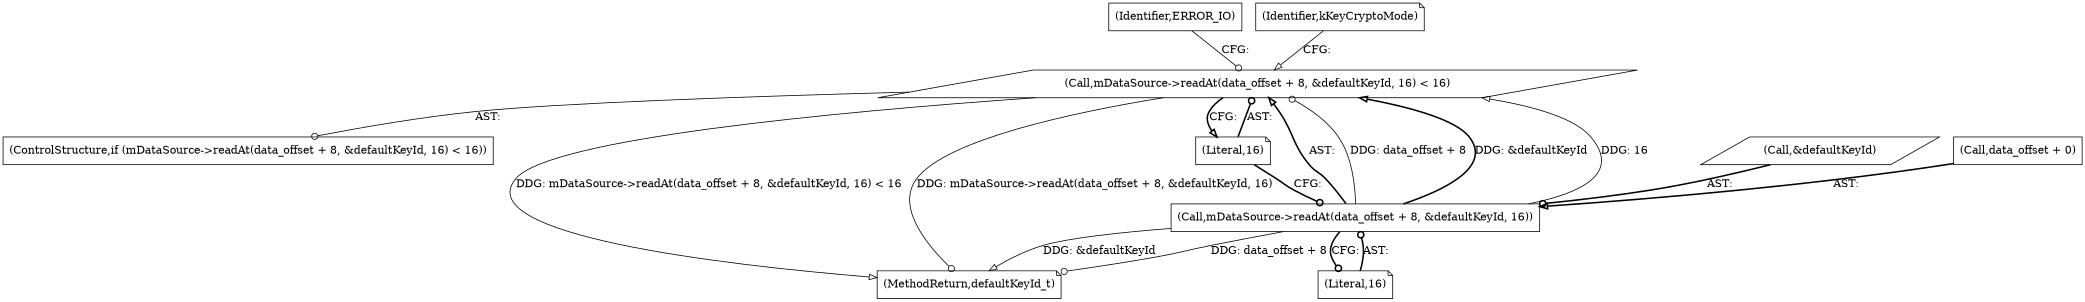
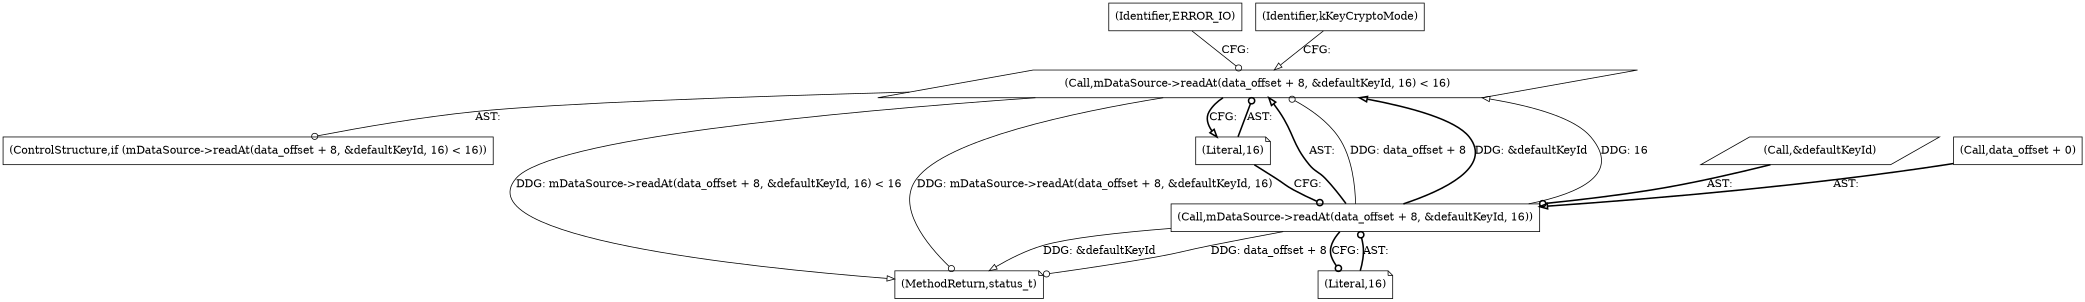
(1340, 17) -> (1340, 17)
(969, 285) -> (969, 285)
